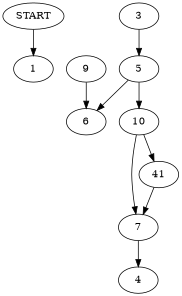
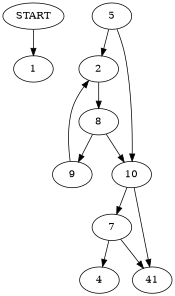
(139, 16) -> none
(86, 122) -> (99, 69)
none -> (99, 122)
(150, 198) -> (130, 251)
